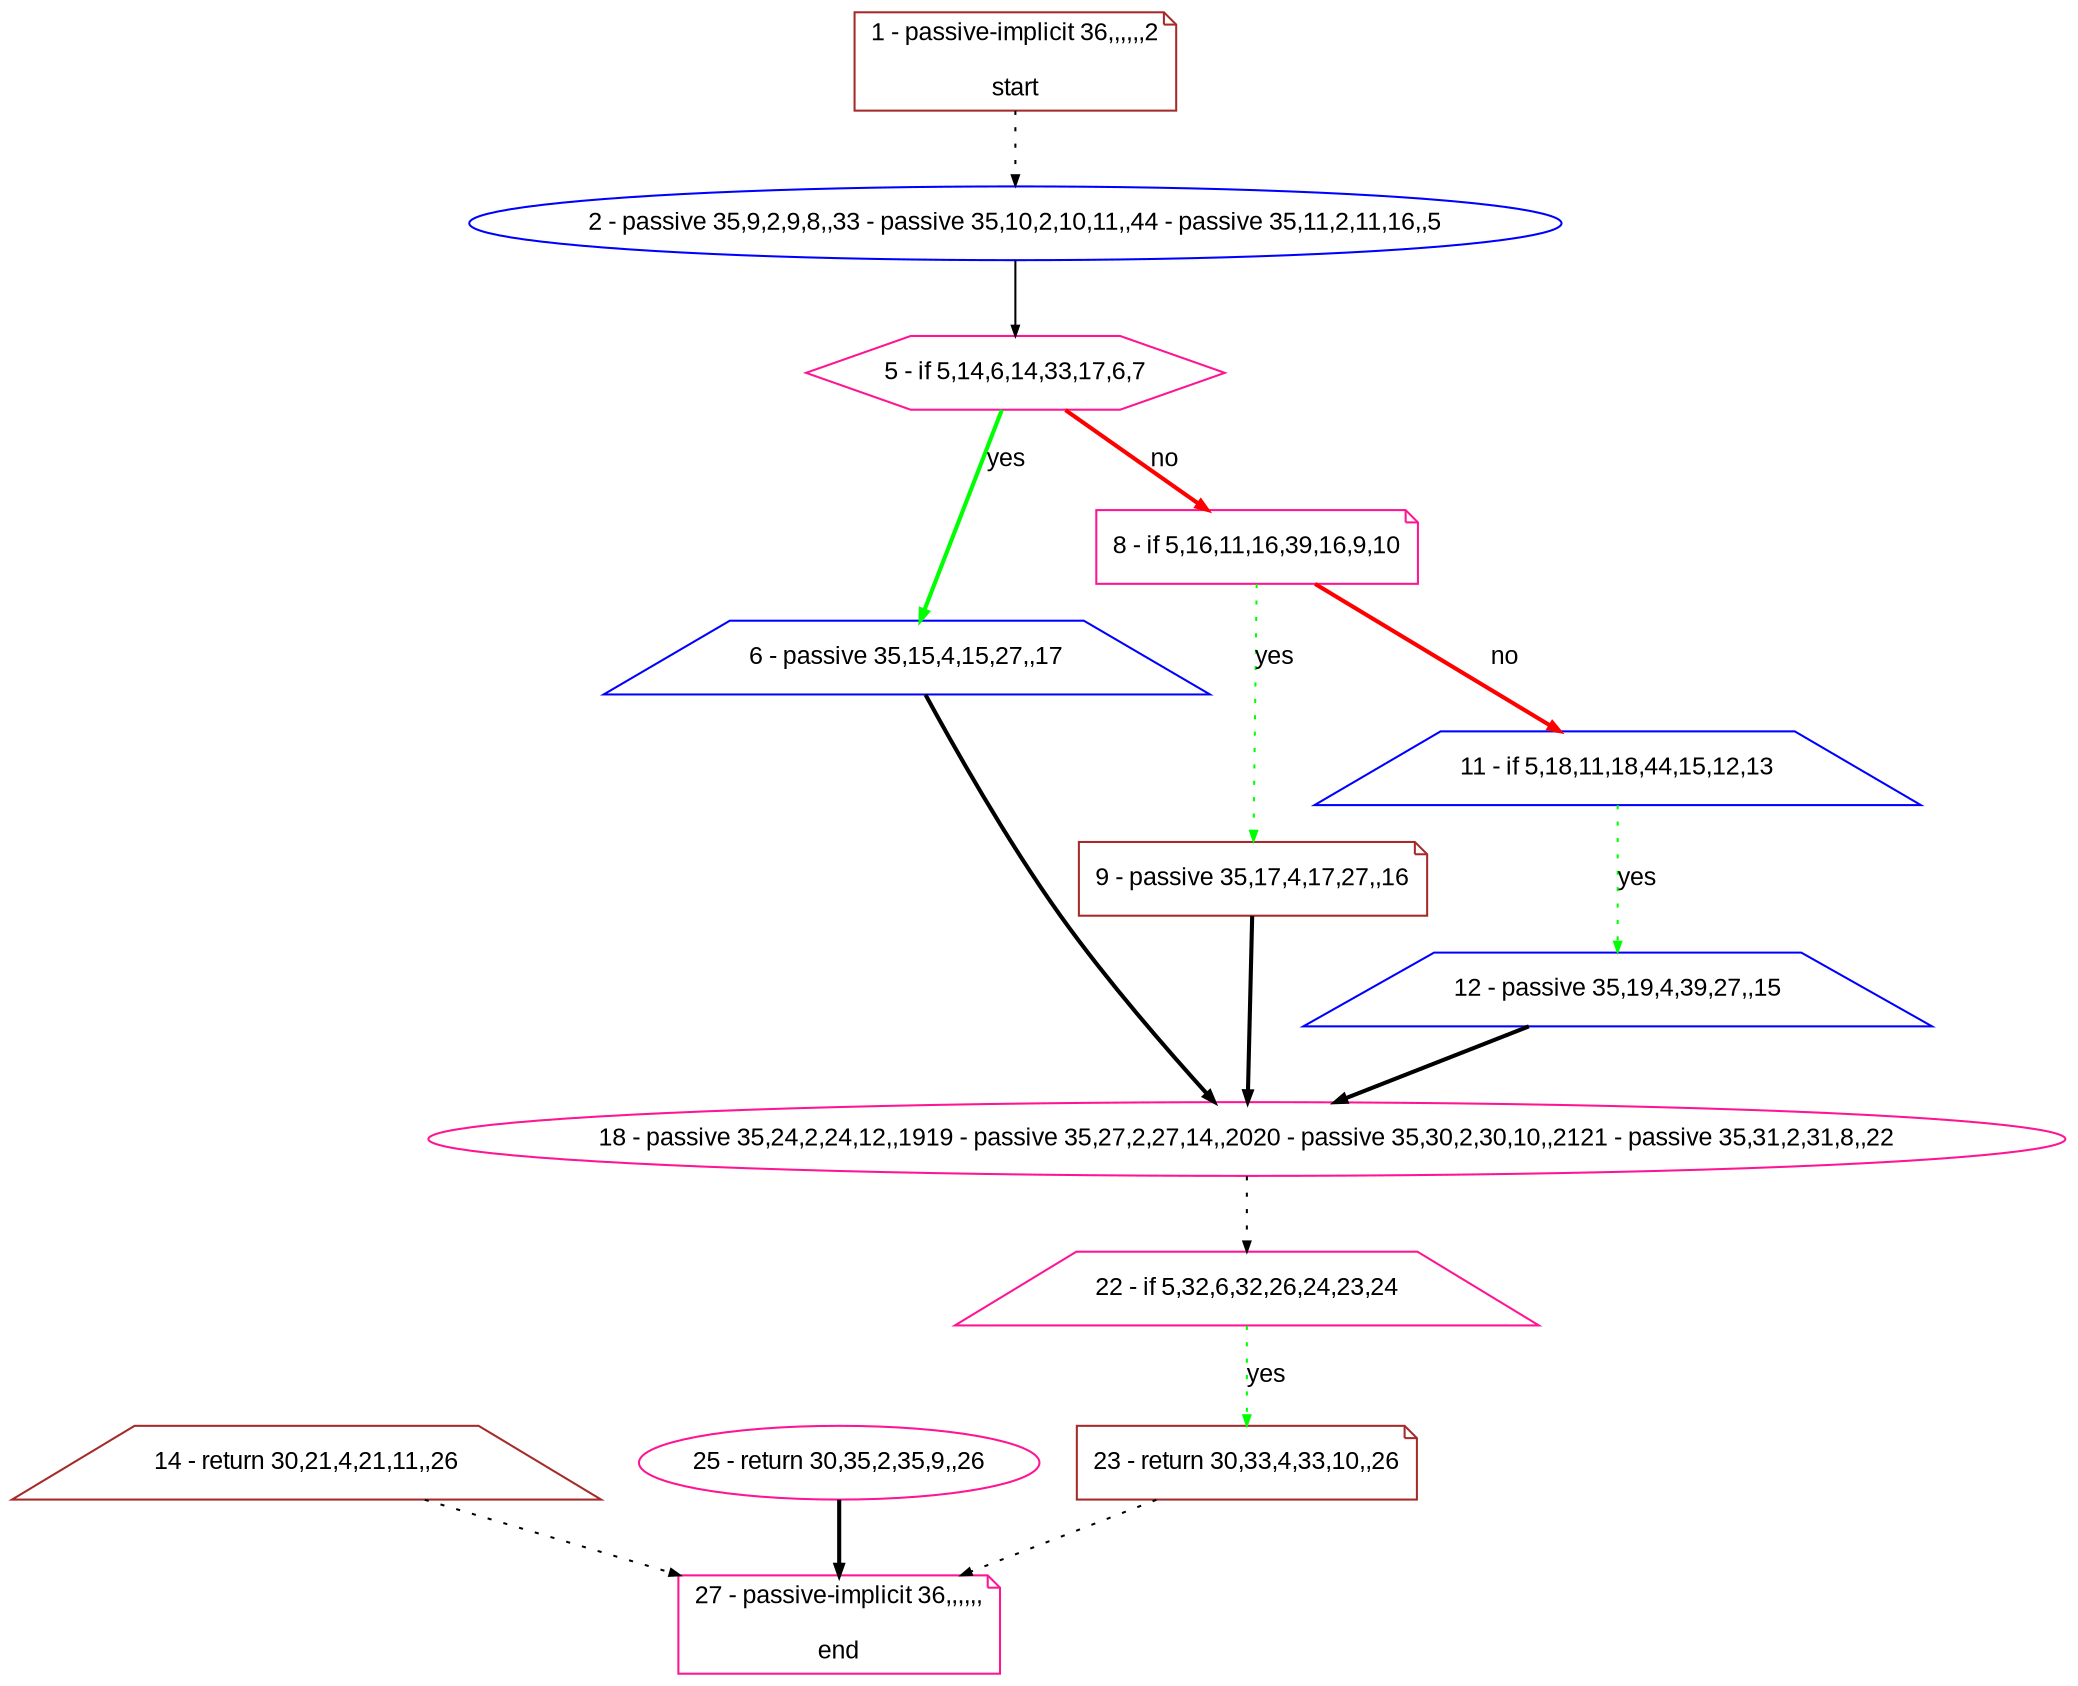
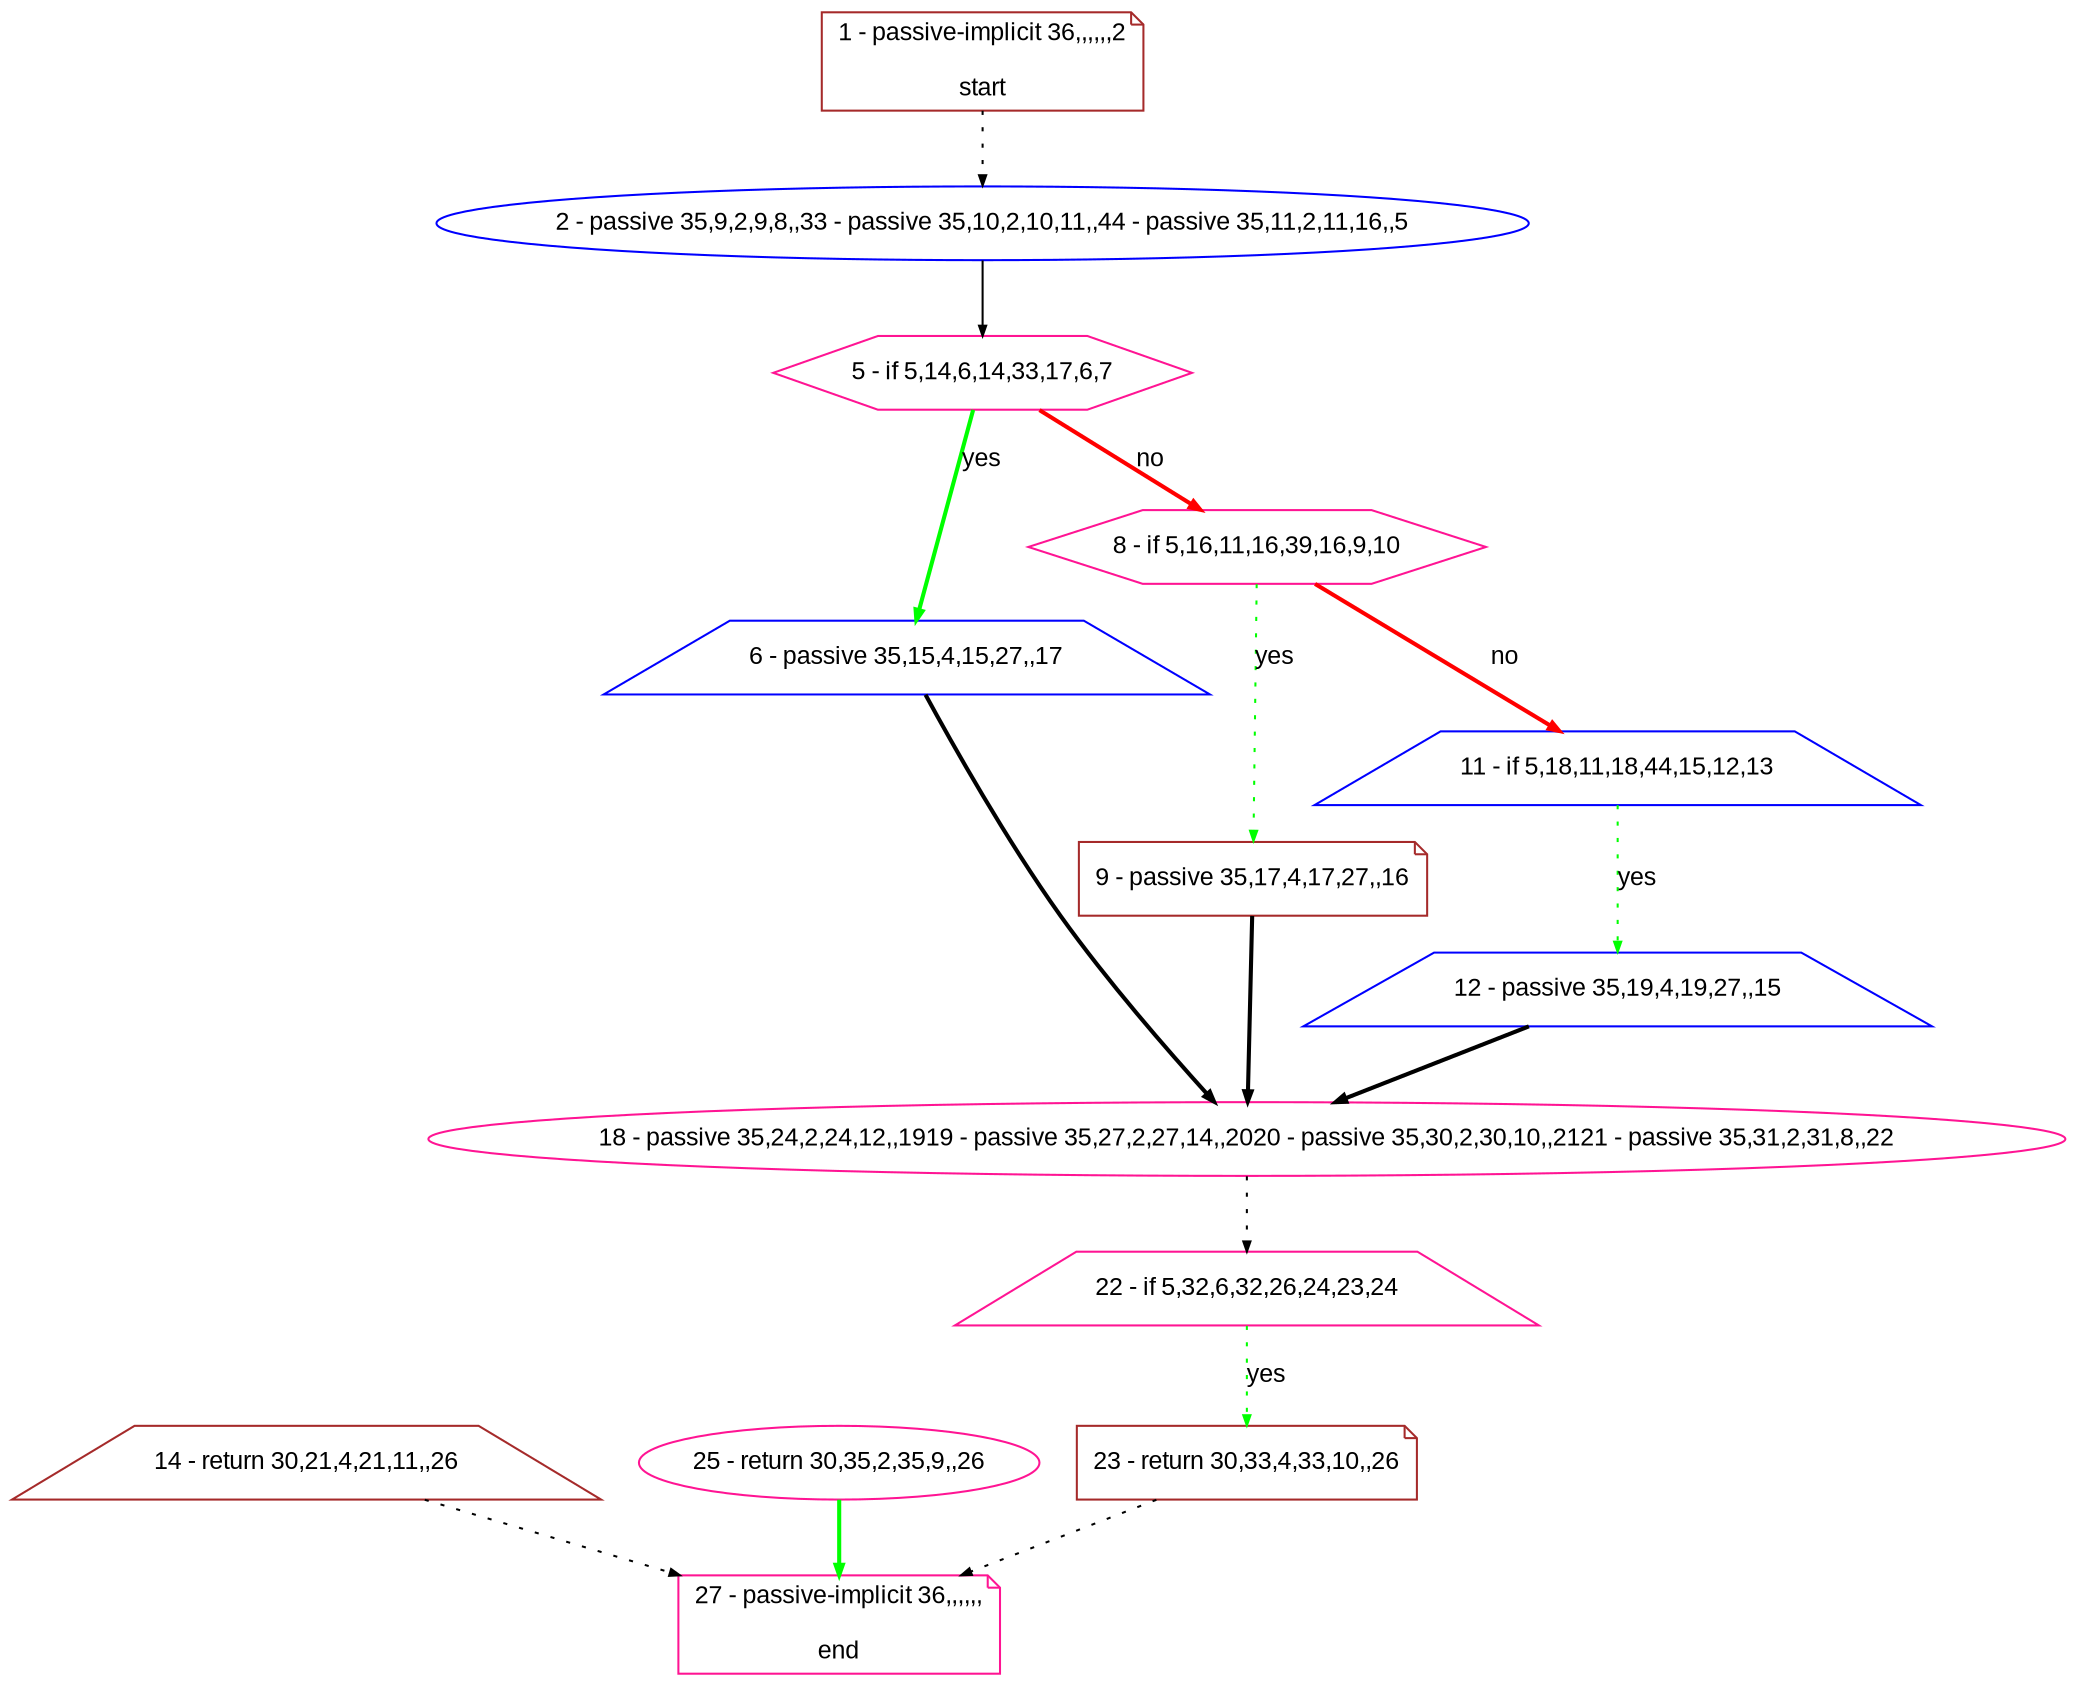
(1257, 547) -> (1257, 547)
(1618, 989) -> (1618, 989)
(839, 1532) -> (839, 1532)
